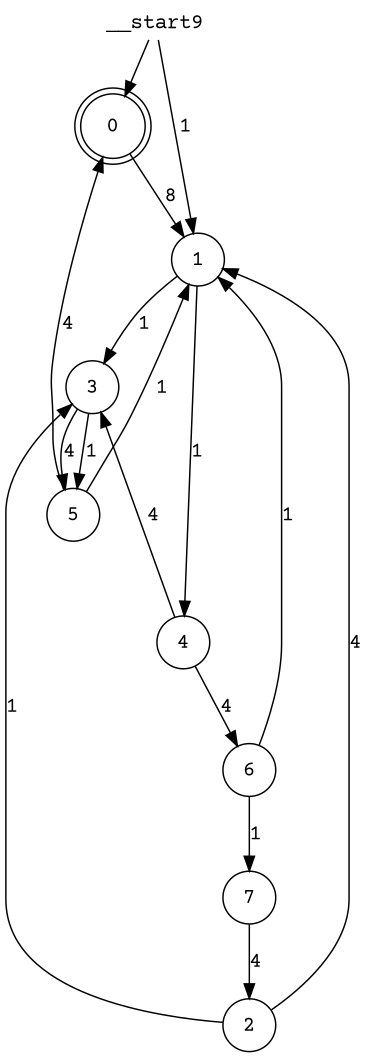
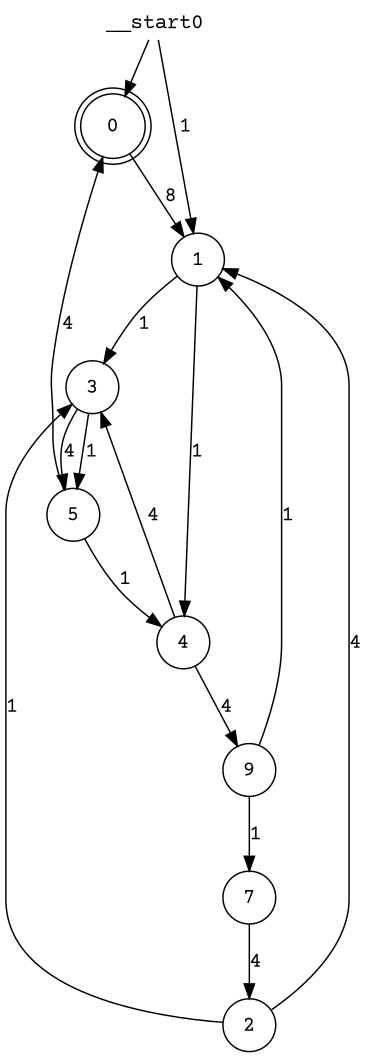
(155, 23) -> (155, 23)
(140, 397) -> (113, 582)
(249, 770) -> (249, 770)
